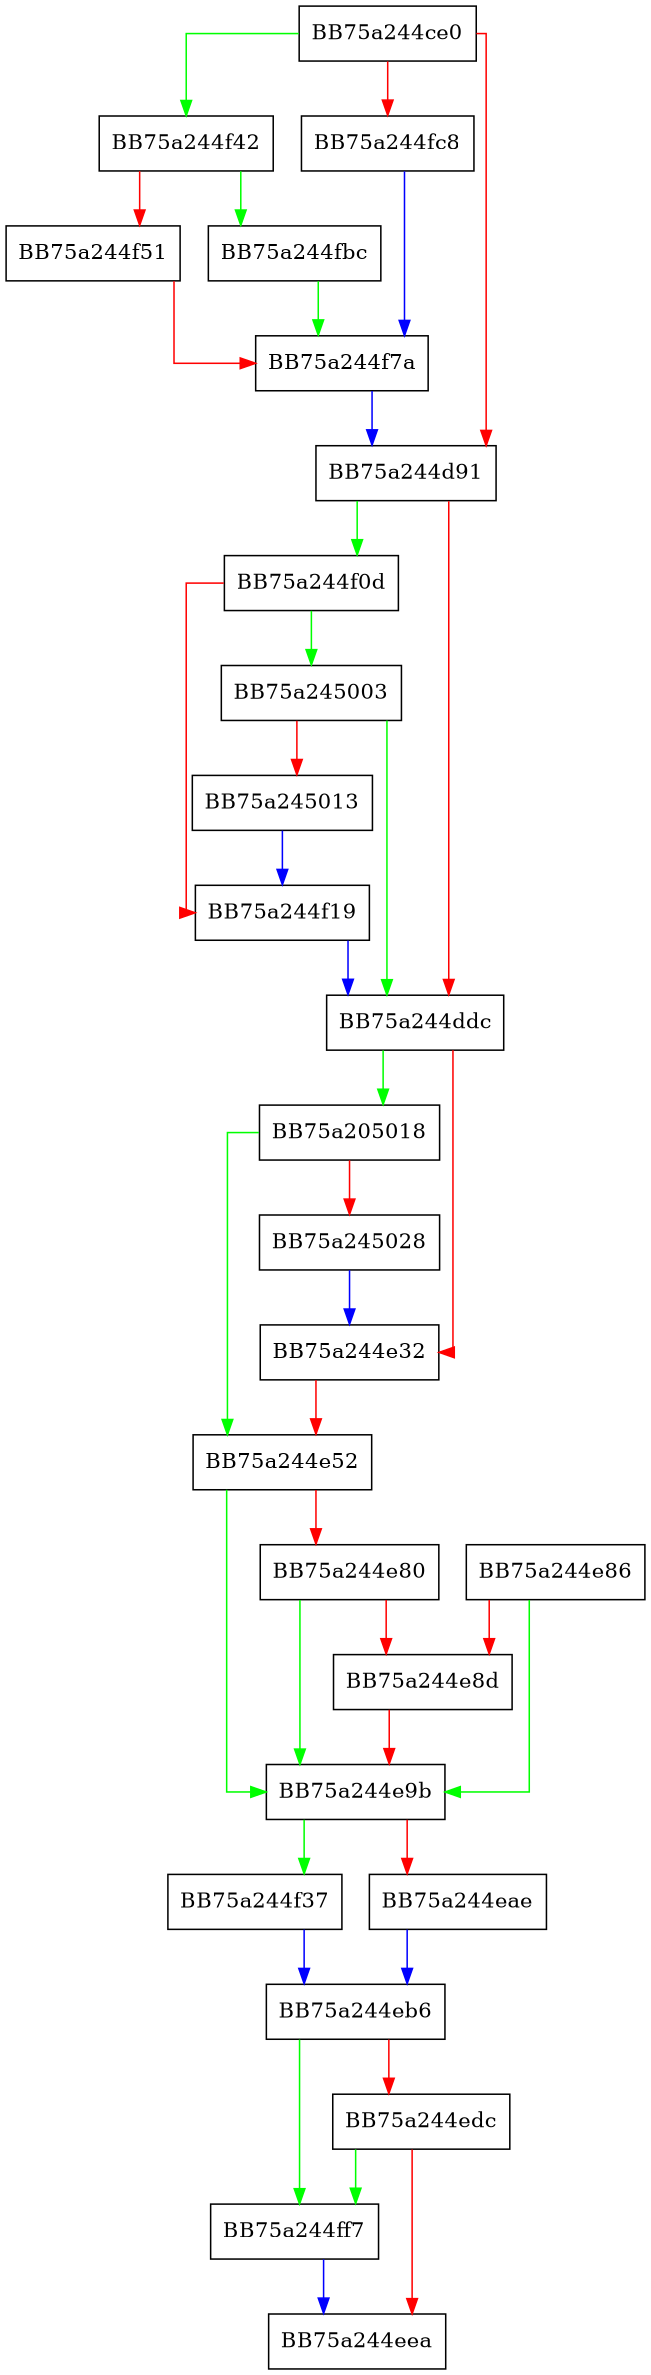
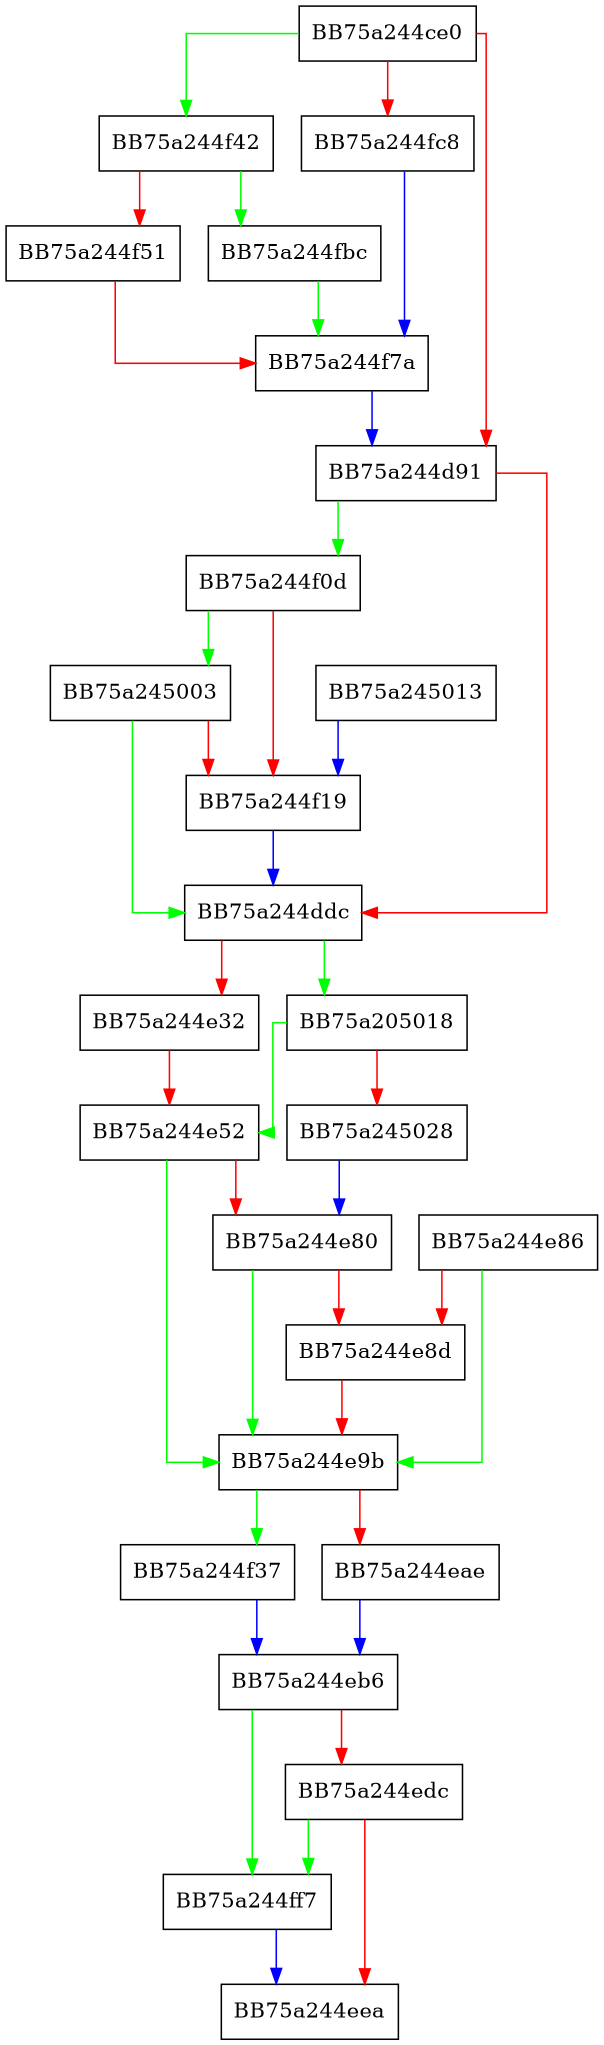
(297, 740) -> (208, 740)
(350, 1290) -> (339, 1180)
